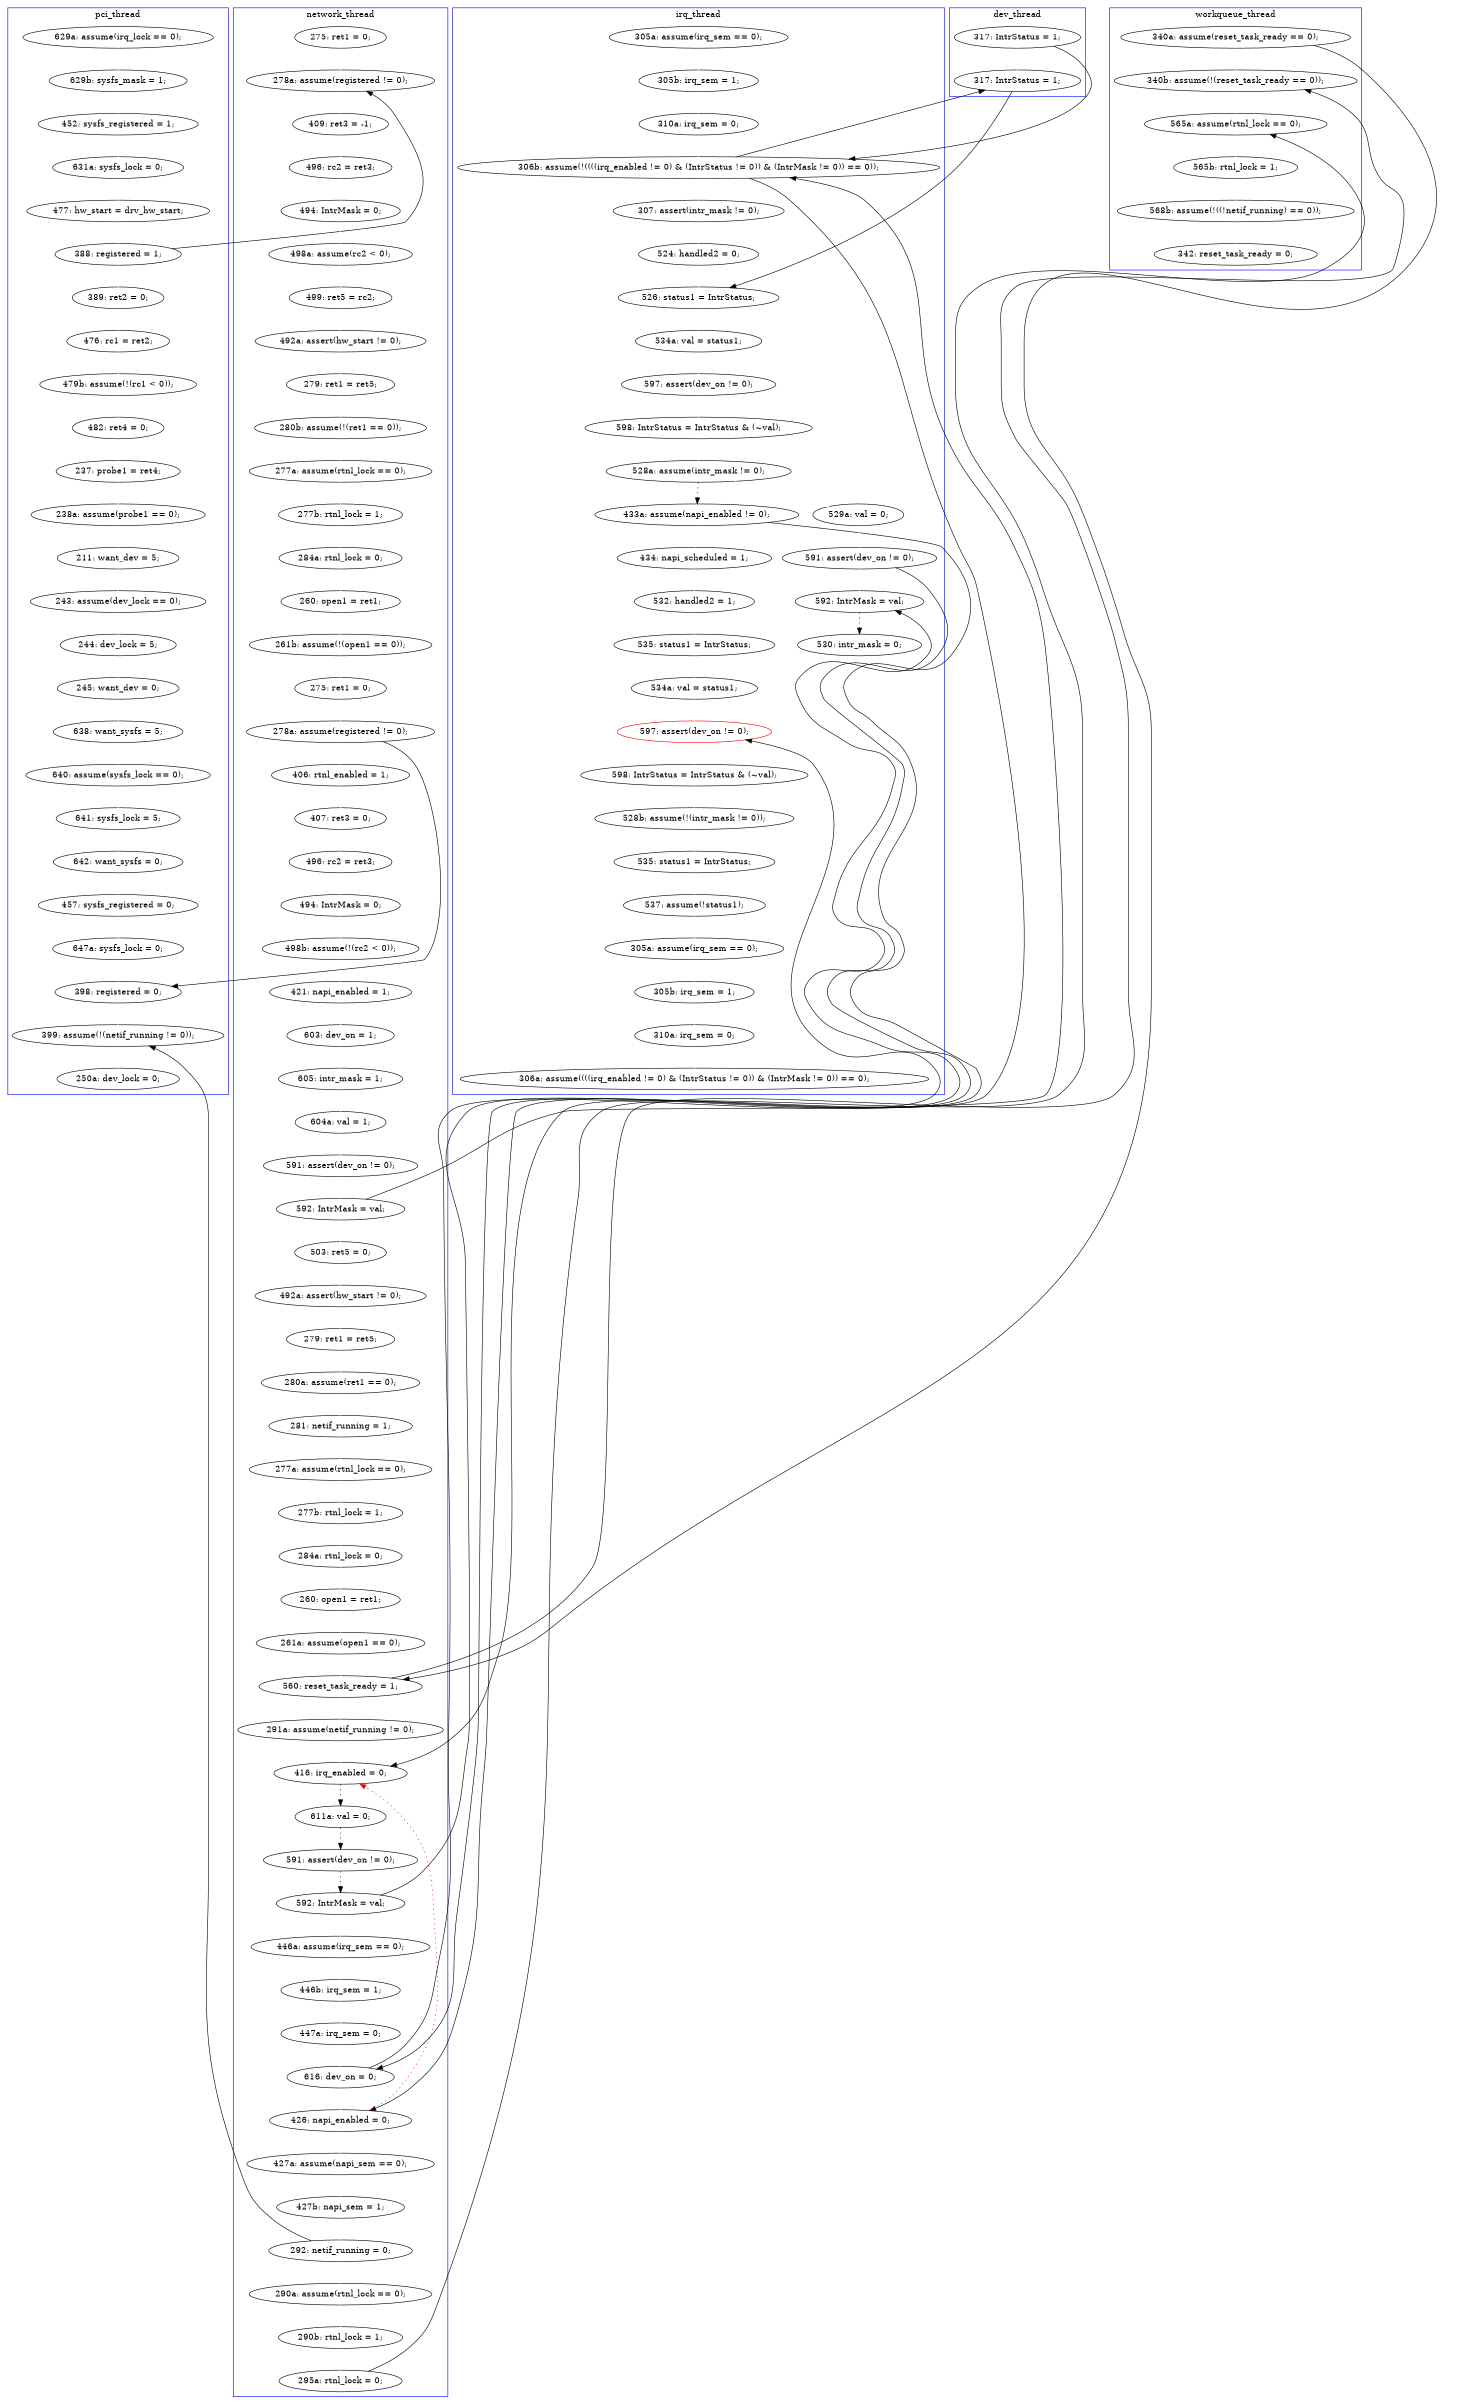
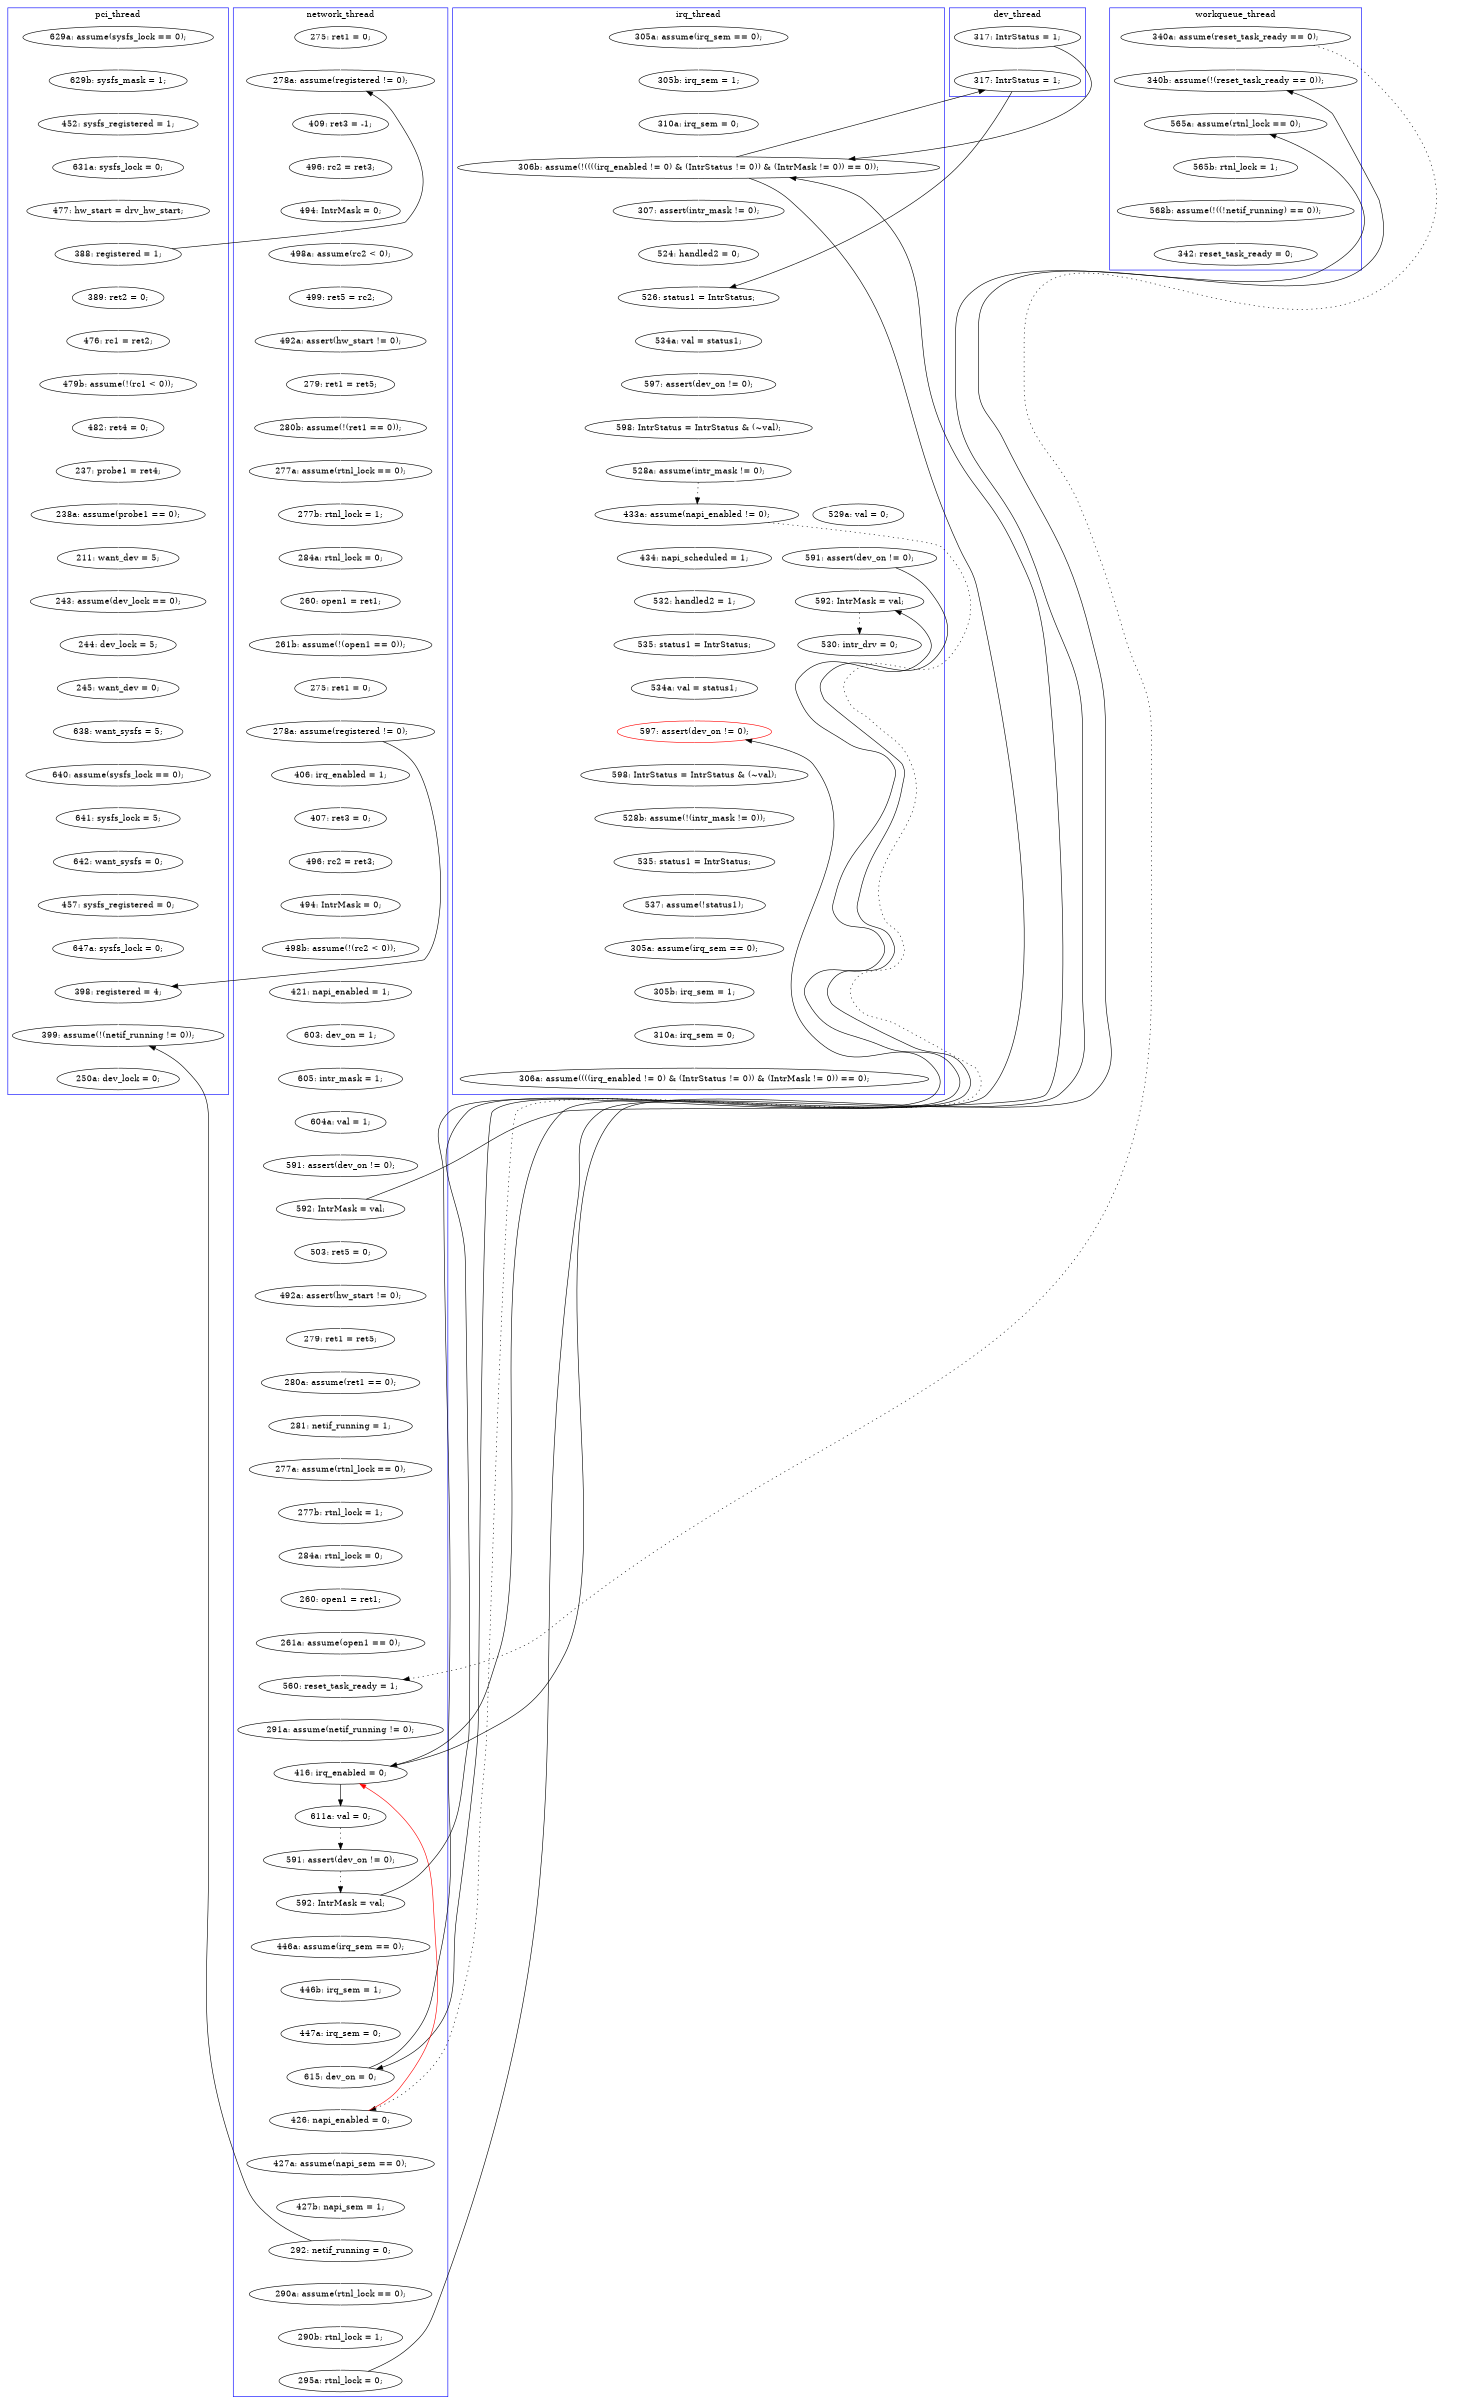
(118, 37) -> (118, 37)
(860, 645) -> (860, 645)
(341, 775) -> (341, 775)
(1151, 830) -> (1151, 830)
(1128, 966) -> (1106, 1004)
(118, 992) -> (118, 992)
(535, 1105) -> (535, 1105)
(341, 1792) -> (341, 1792)
(436, 1949) -> (436, 1949)
(341, 2077) -> (341, 2077)
